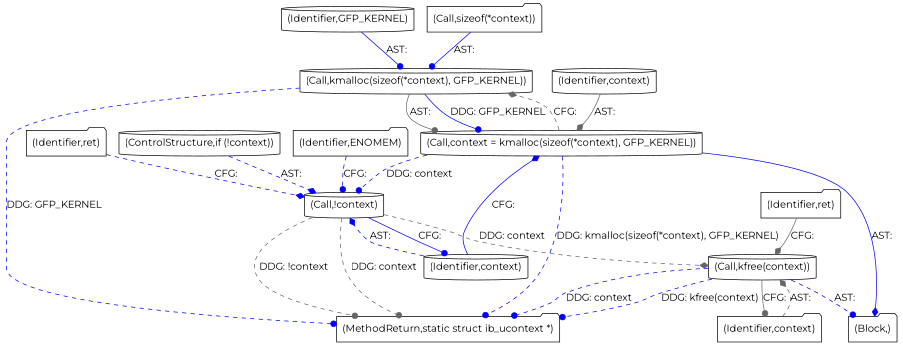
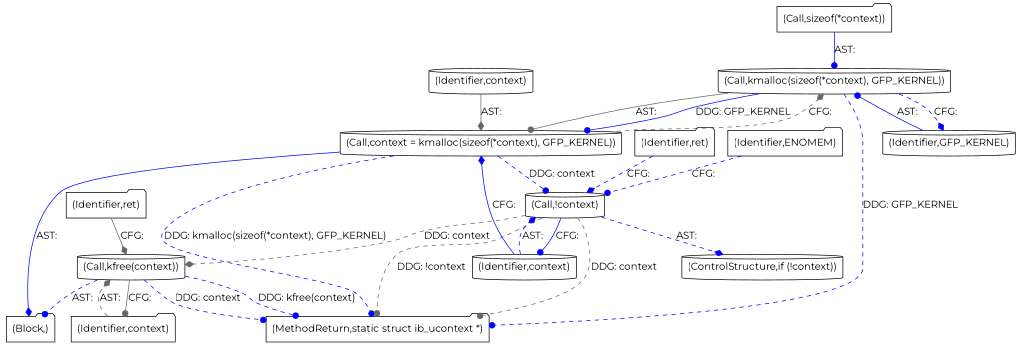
none -> (921, 105)
(268, 173) -> (658, 234)
